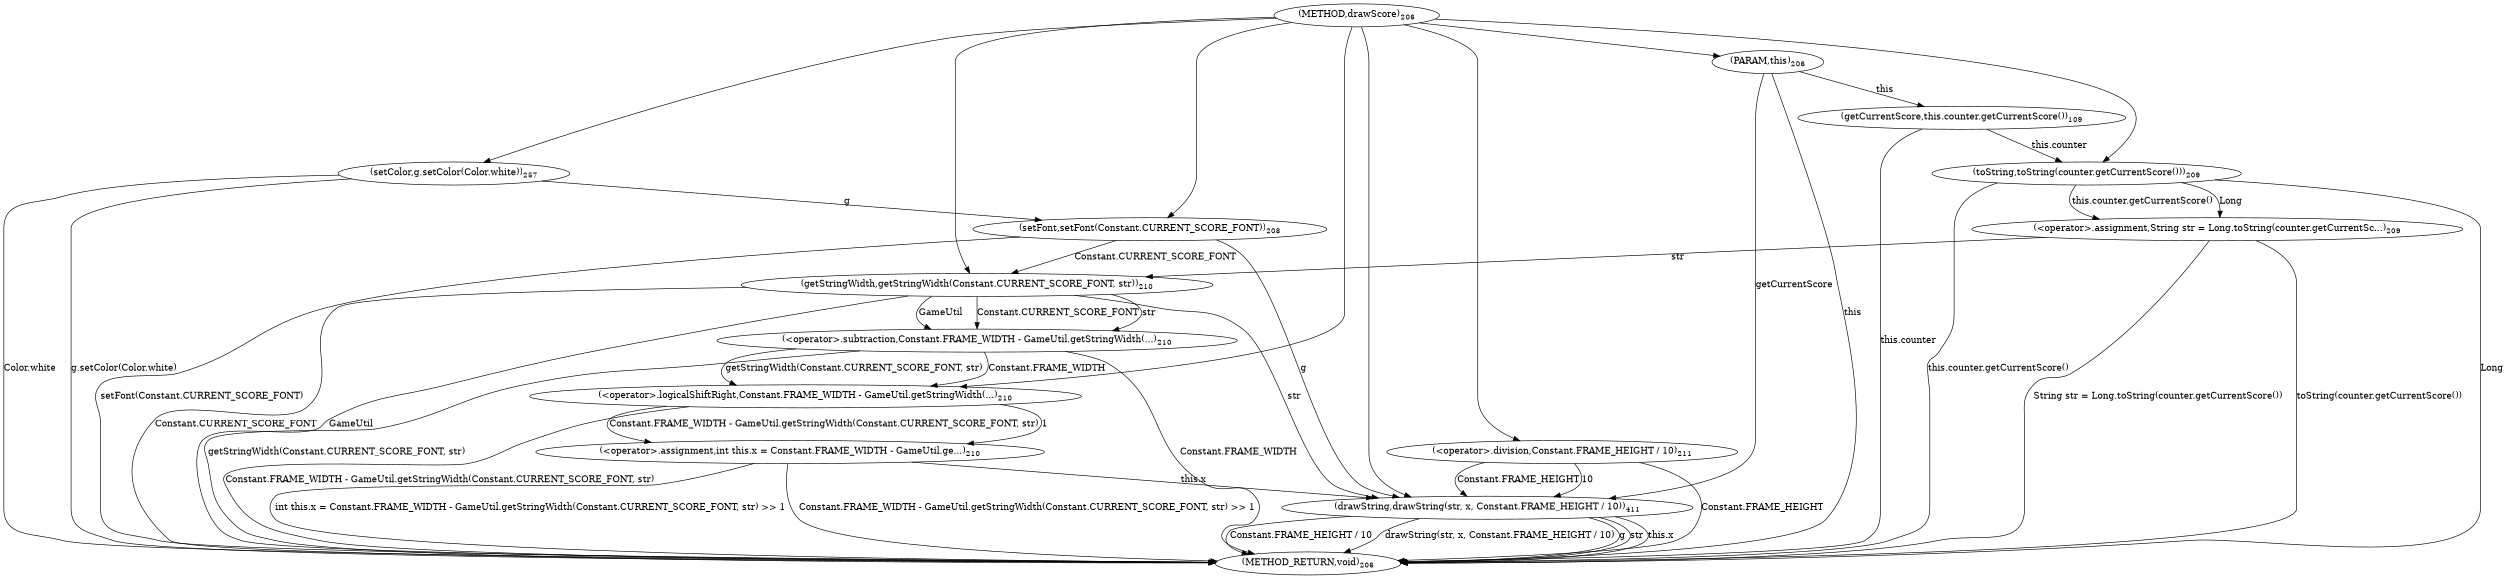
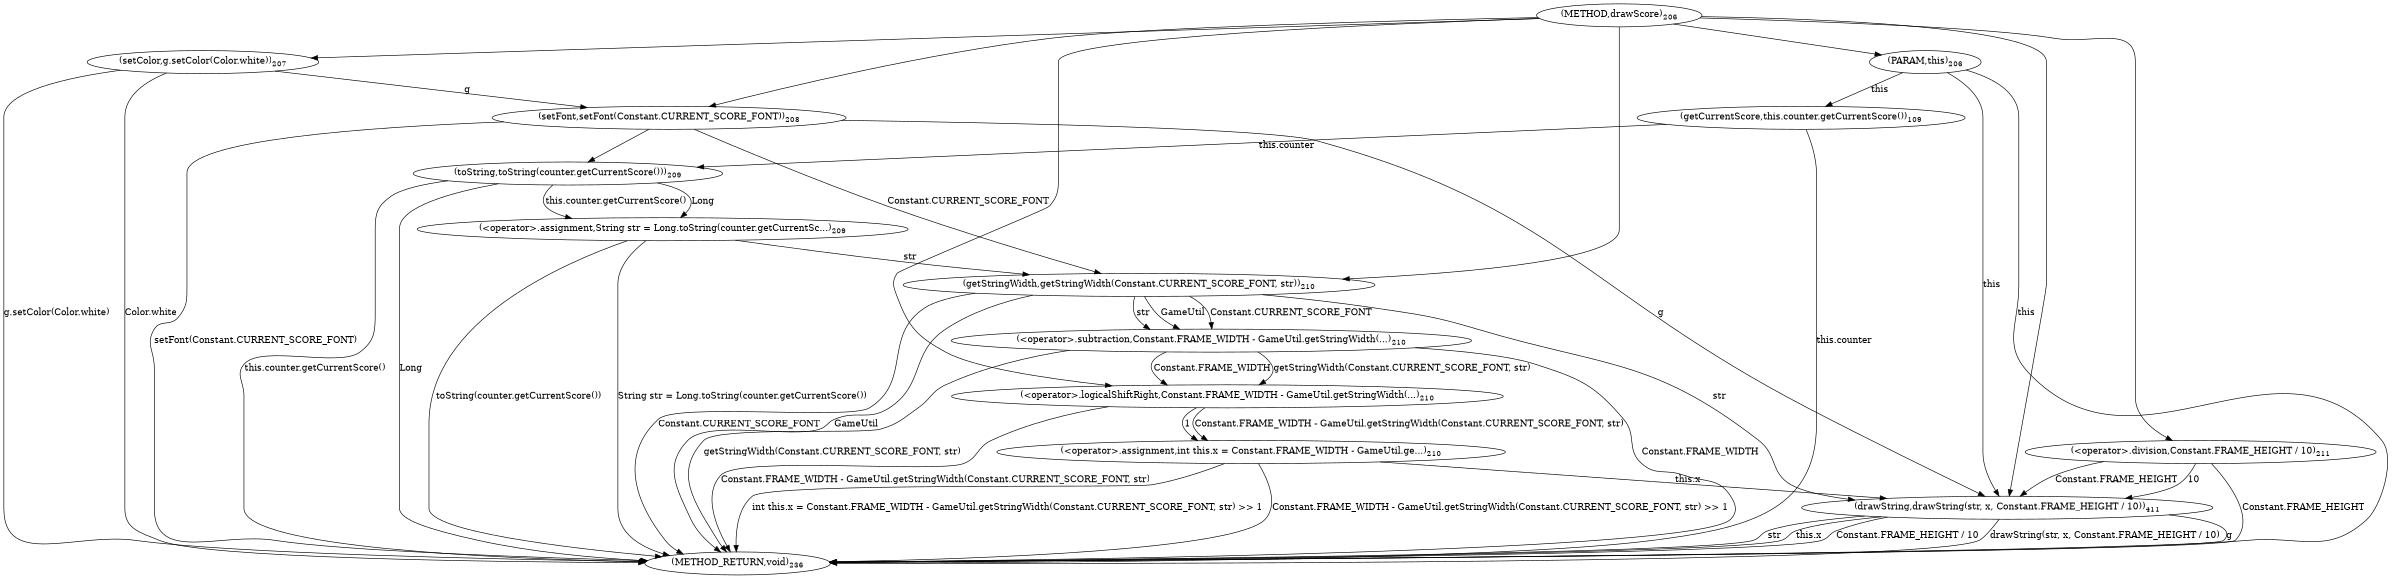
(1819, 44) -> (621, 144)
(530, 173) -> (279, 61)
(1794, 285) -> (1992, 285)
(1367, 562) -> (797, 562)
